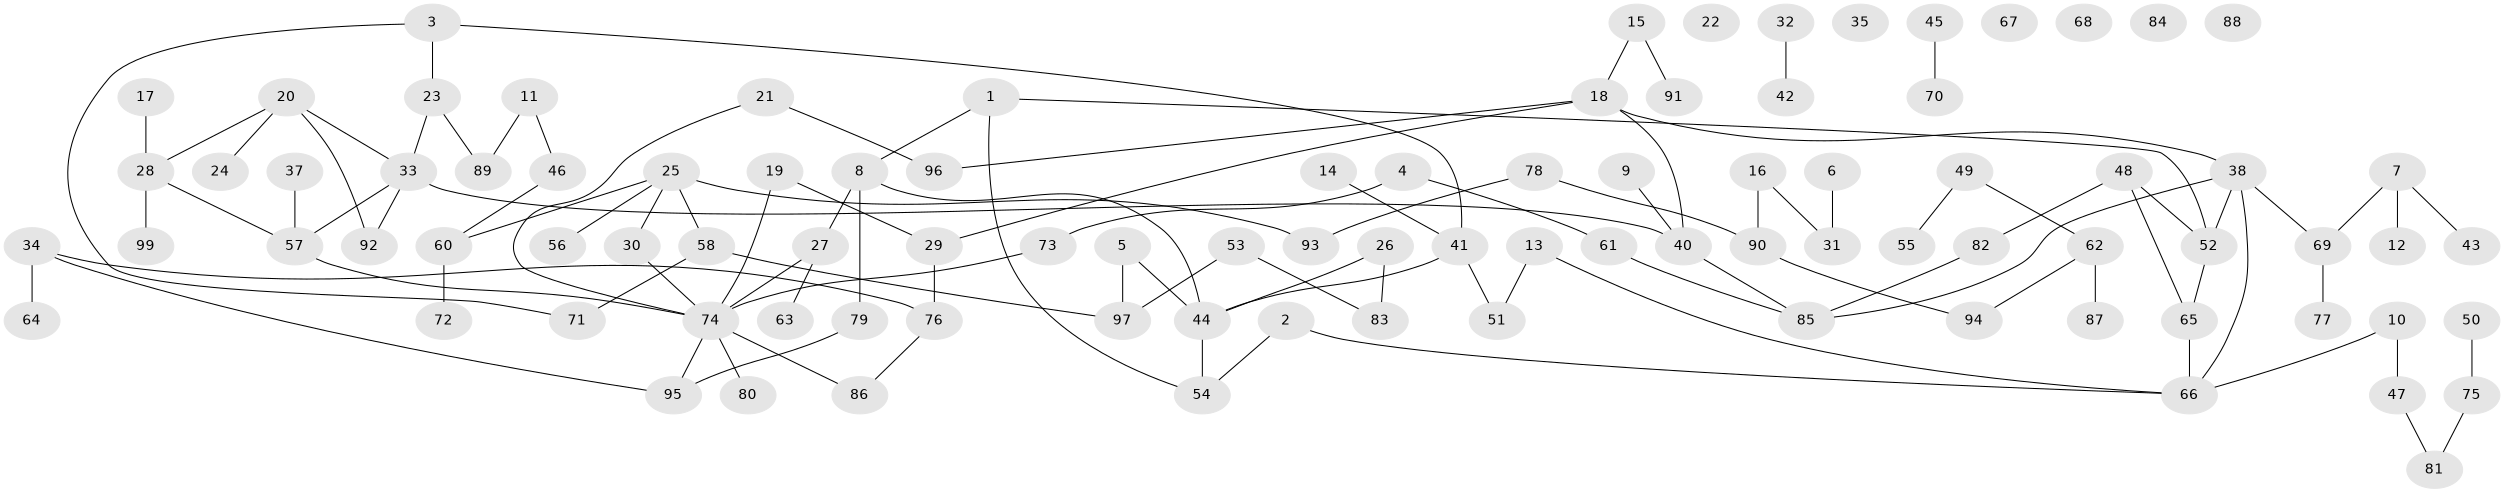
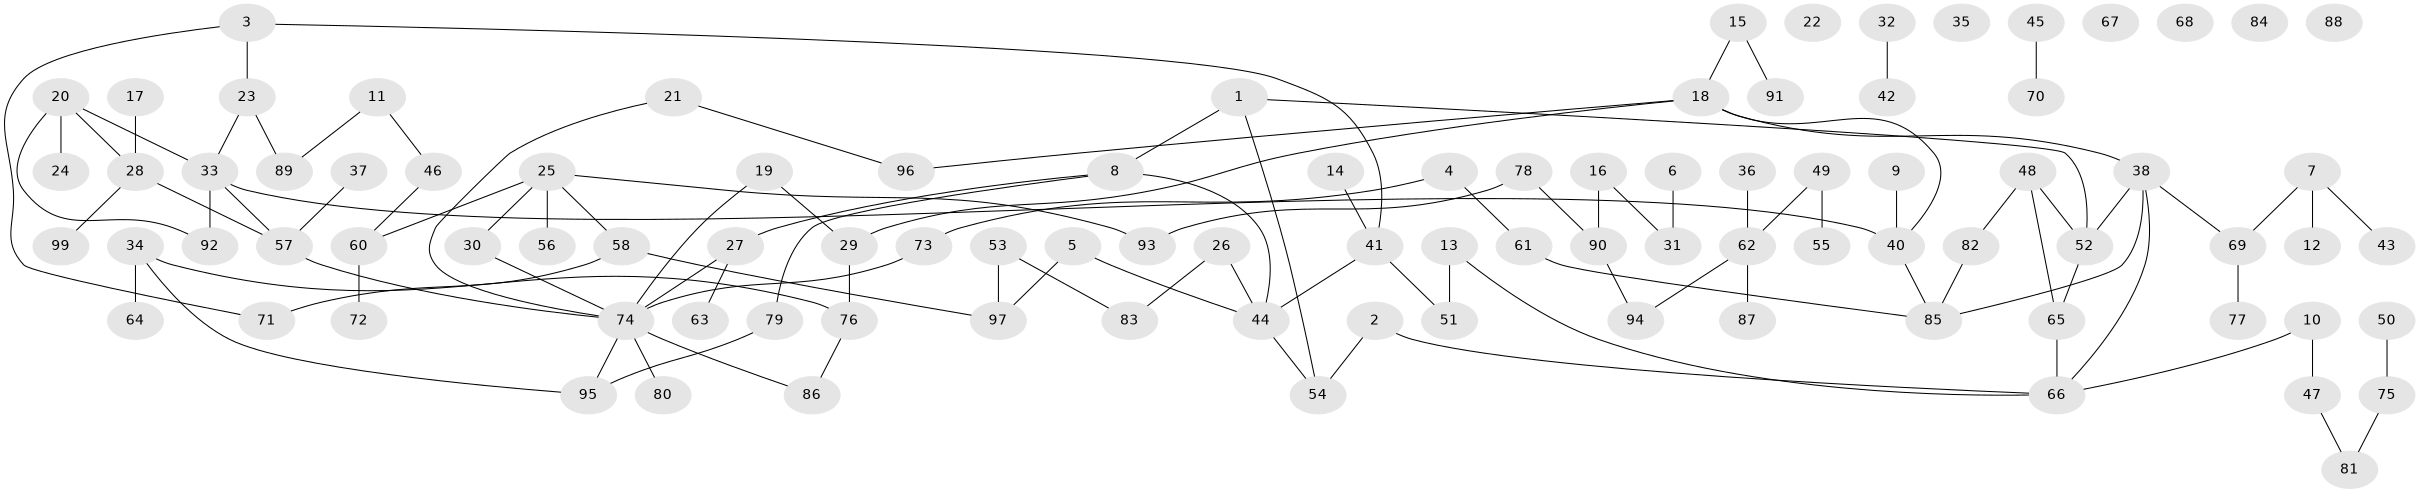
none -> (1748, 172)
